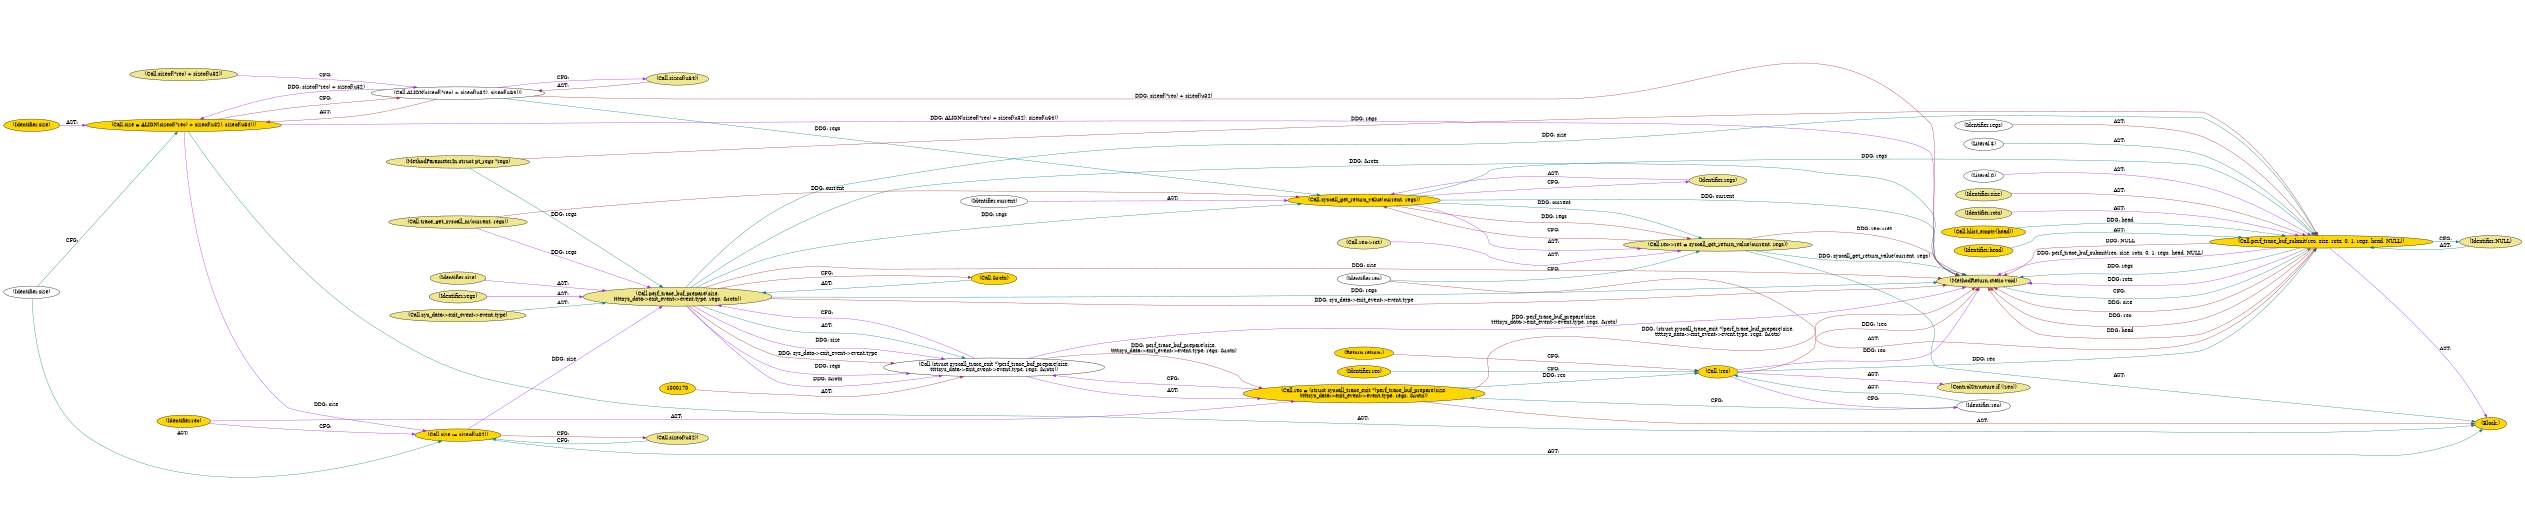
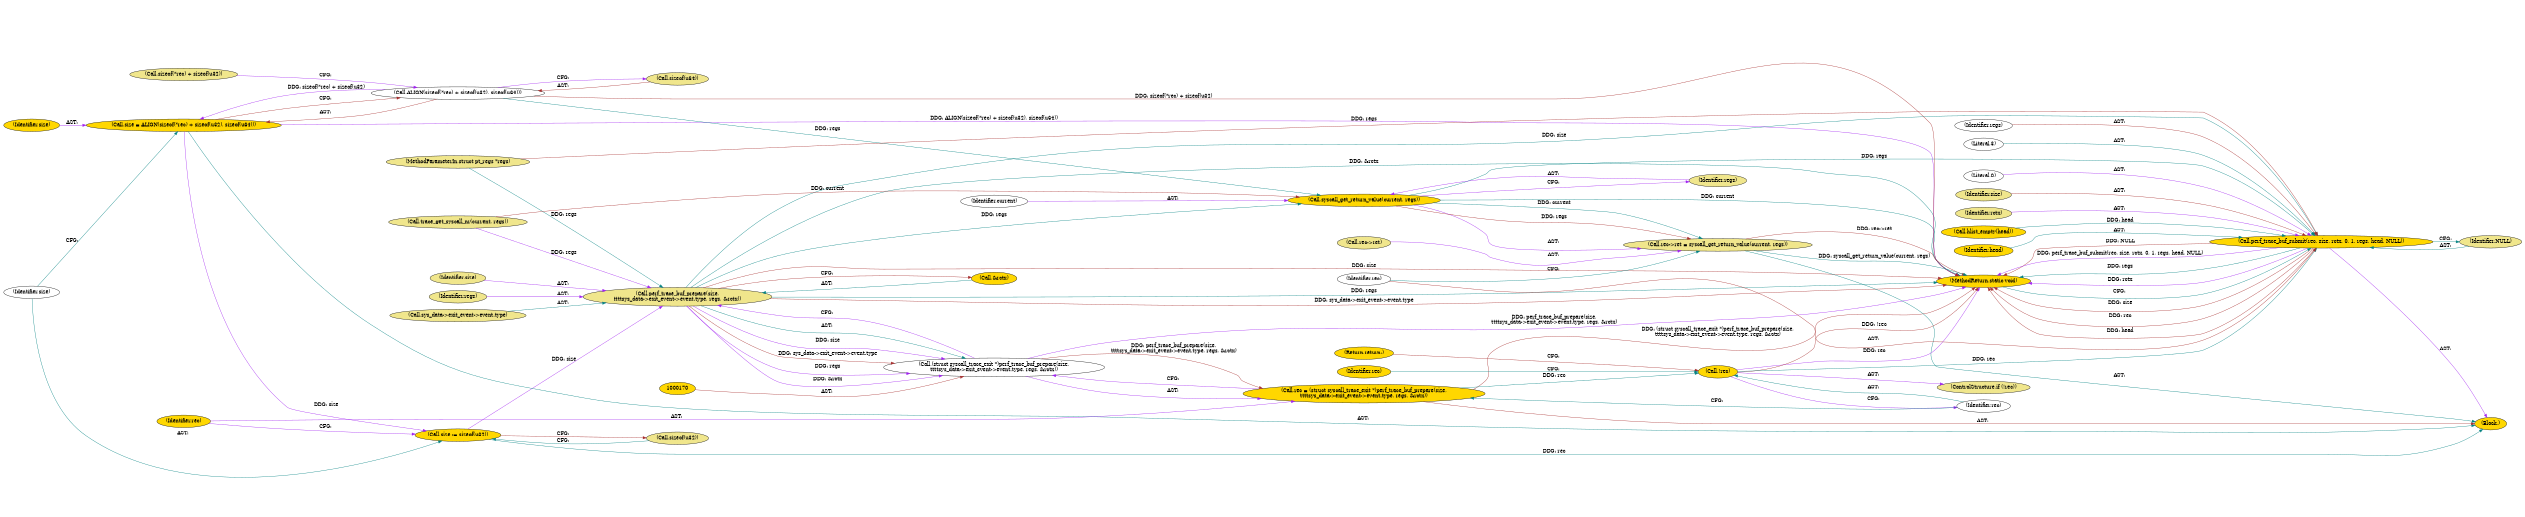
(1514, 236) -> none
(1984, 281) -> (1984, 281)
(1554, 452) -> (1554, 452)
